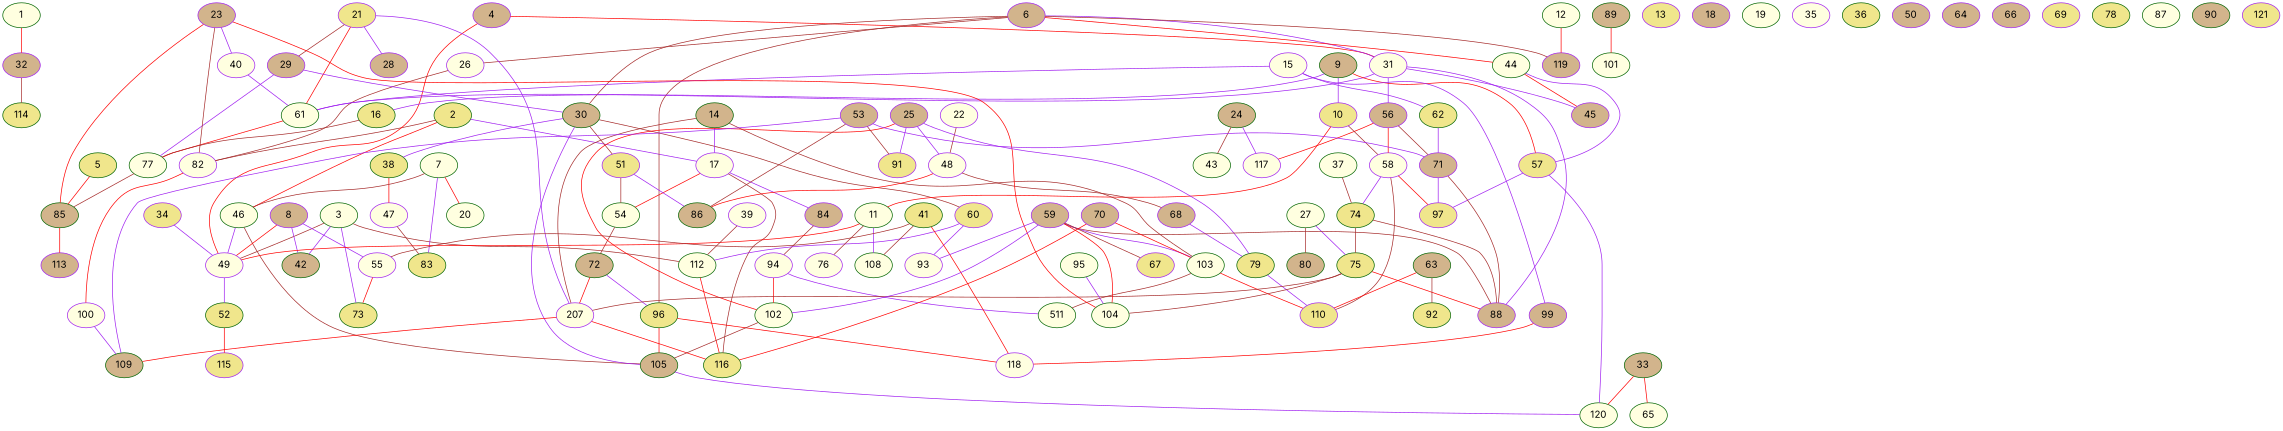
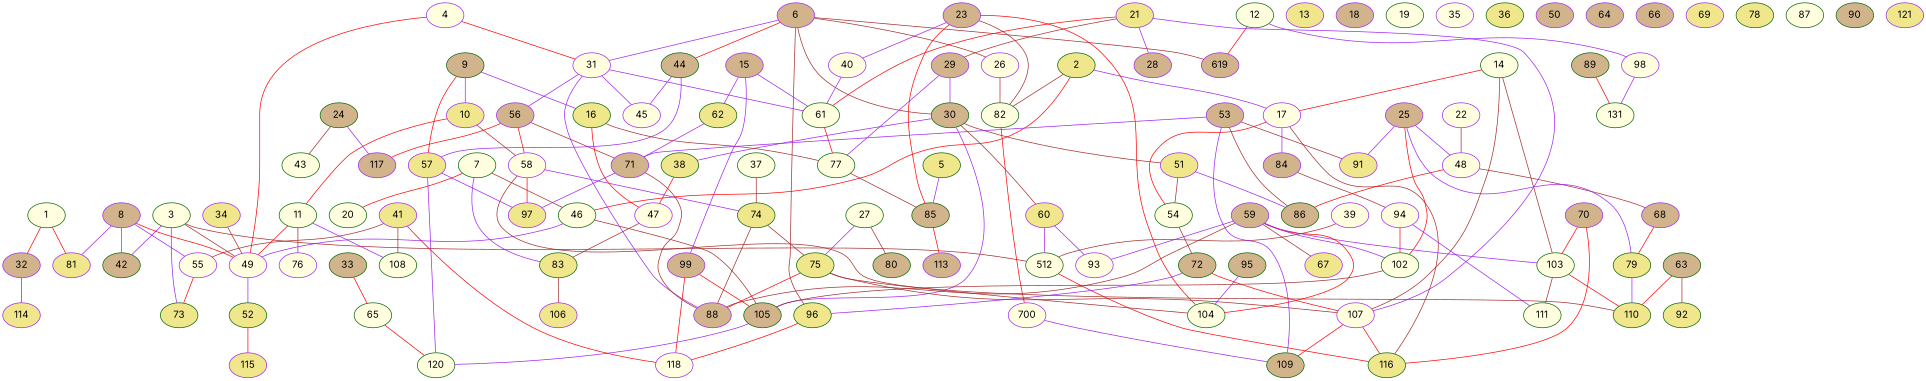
(492, 15) -> (445, 15)
(1288, 65) -> (744, 65)
(1511, 65) -> (680, 65)
(1561, 65) -> (1220, 65)
(1611, 65) -> (1615, 115)
none -> (1640, 65)
(1551, 90) -> (661, 90)
(22, 115) -> (22, 315)
(715, 115) -> (1499, 65)
(1590, 115) -> (642, 115)
(715, 140) -> (1391, 90)
(198, 165) -> (1000, 115)
(1262, 165) -> (377, 165)
none -> (602, 173)
(79, 190) -> (936, 190)
(924, 215) -> (398, 215)
(193, 240) -> (235, 240)
(1216, 240) -> (1646, 240)
none -> (72, 265)
(697, 265) -> (1044, 265)
(1079, 265) -> (1247, 265)
(86, 315) -> (1027, 315)
none -> (558, 315)
(575, 315) -> (1356, 315)
(1057, 315) -> (1542, 315)
(1319, 315) -> (1632, 315)
(659, 339) -> (728, 293)
(1621, 390) -> (405, 340)
